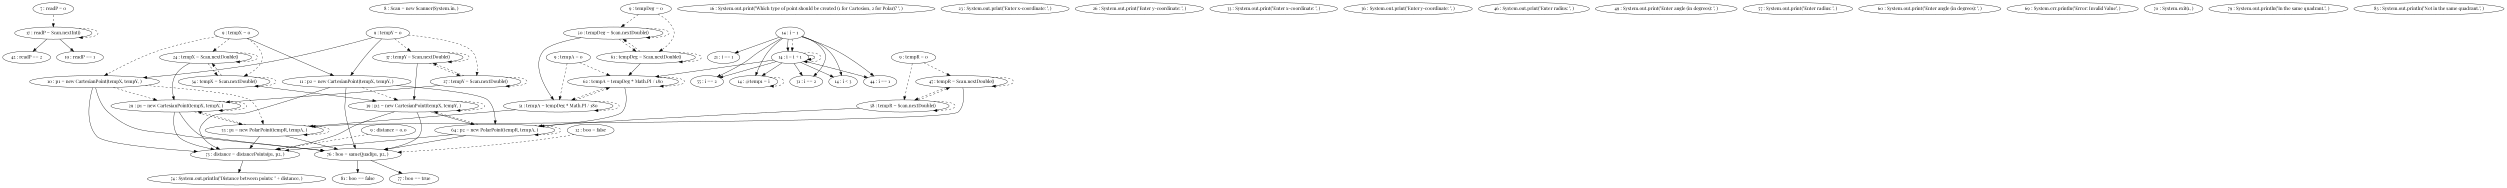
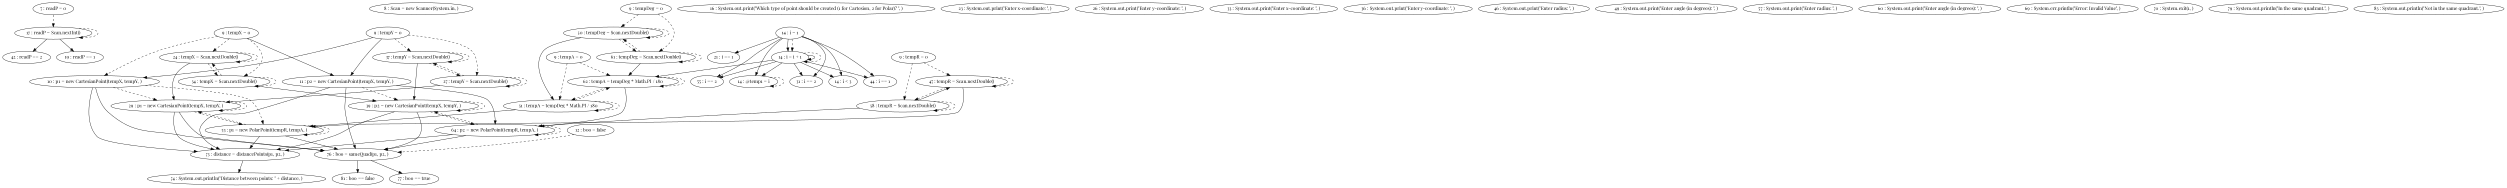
(932, 95) -> (932, 95)
(451, 118) -> (451, 118)
(388, 130) -> none
